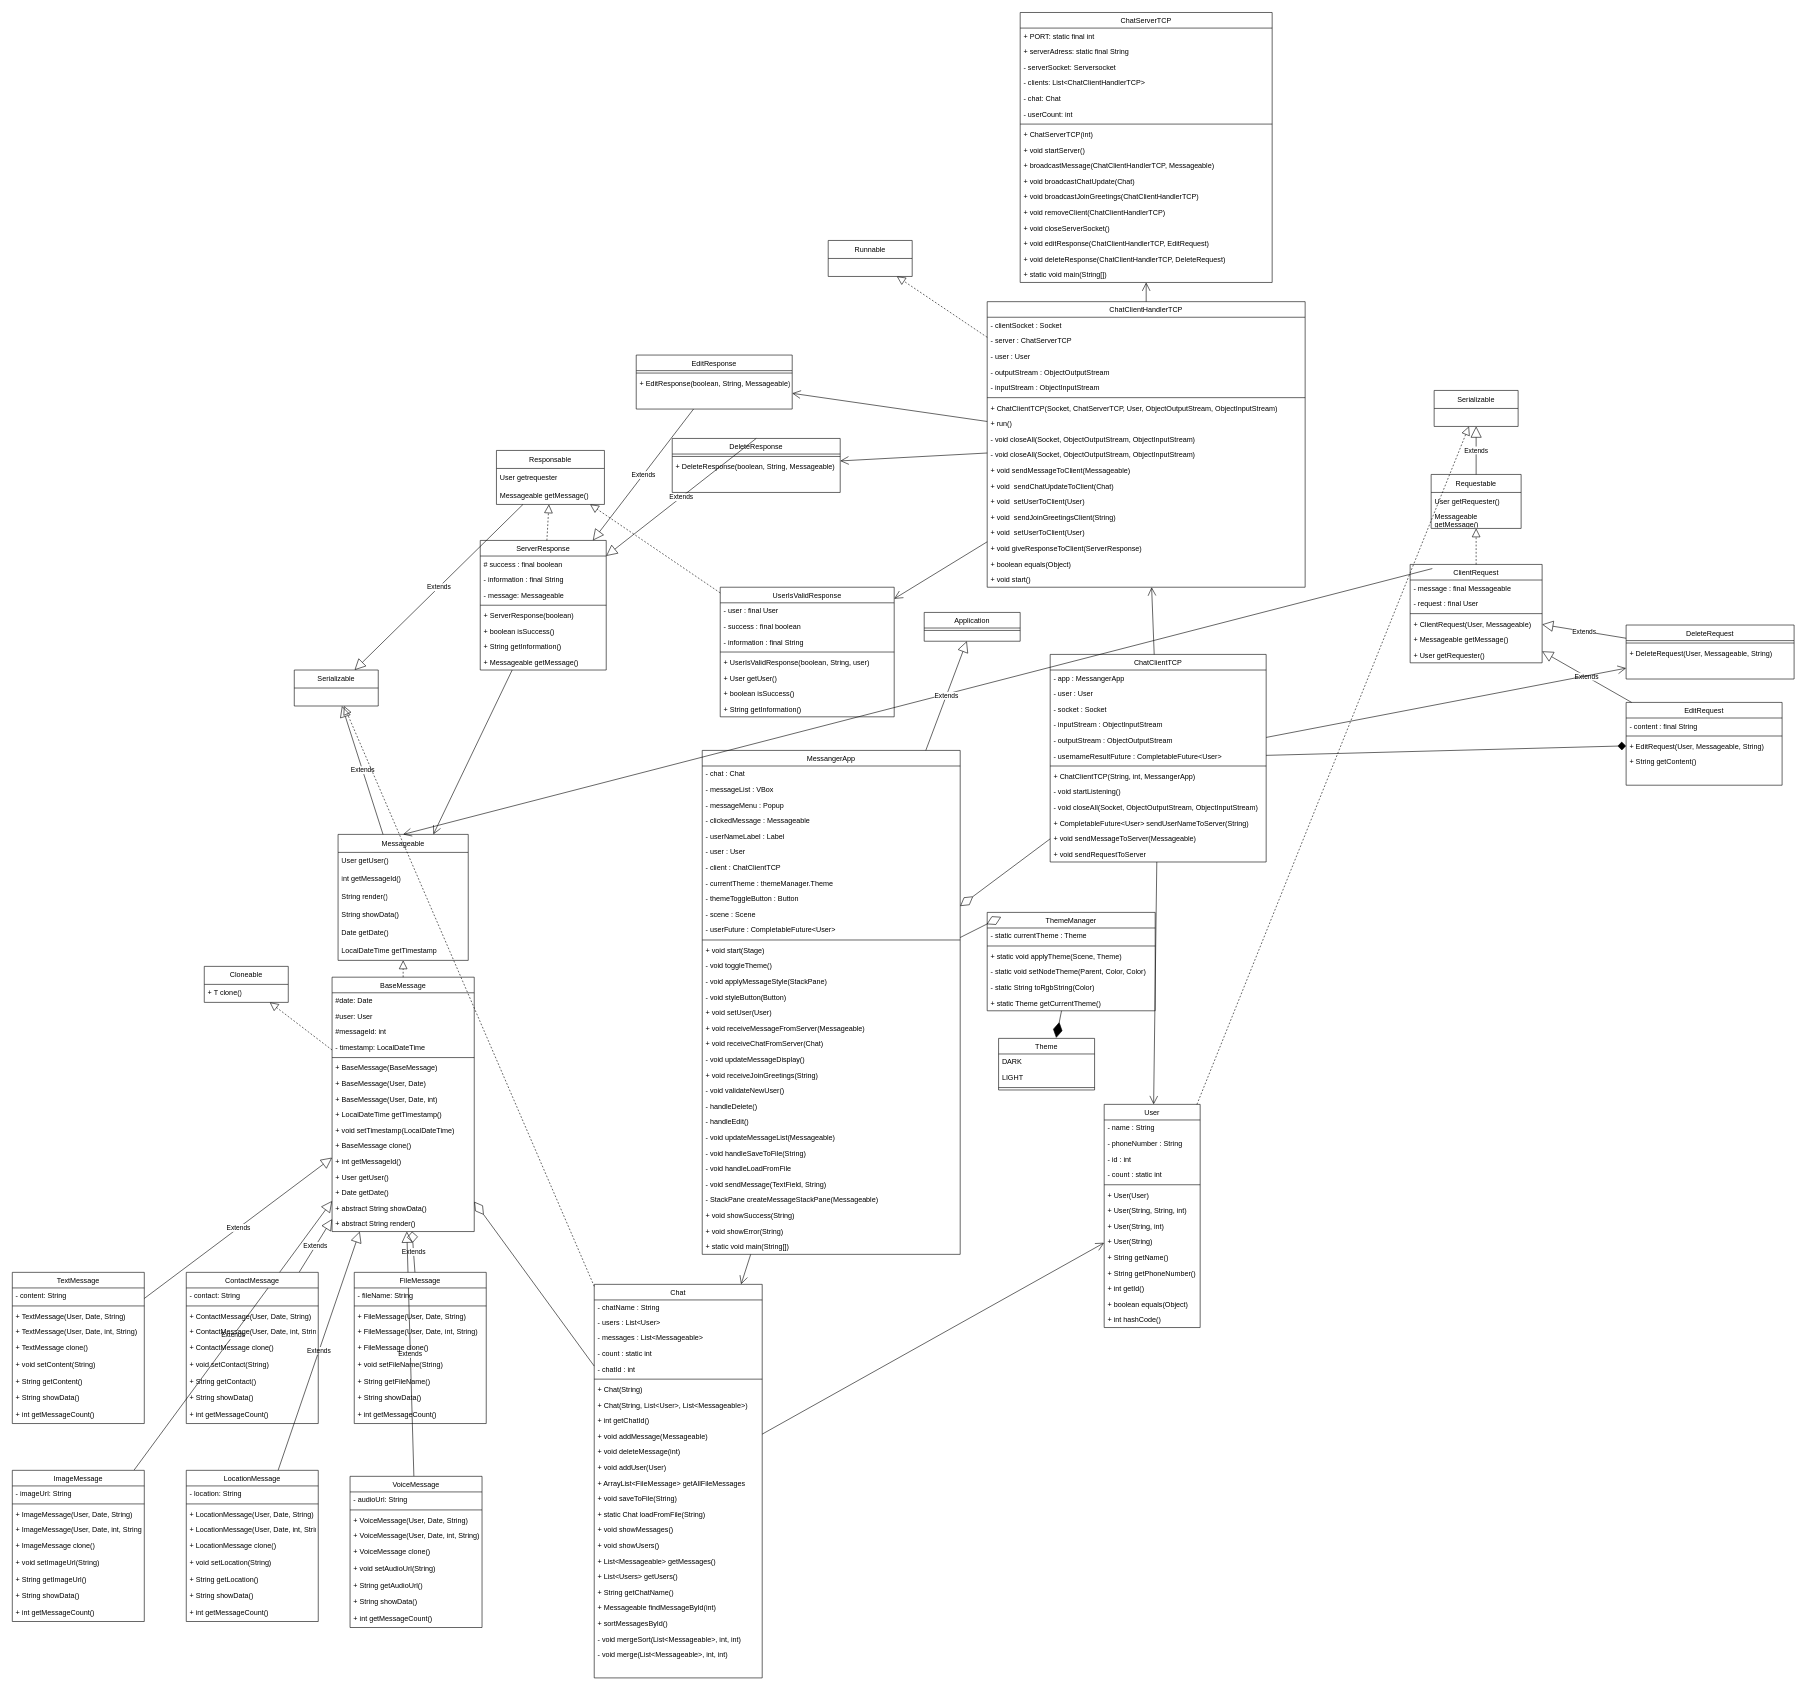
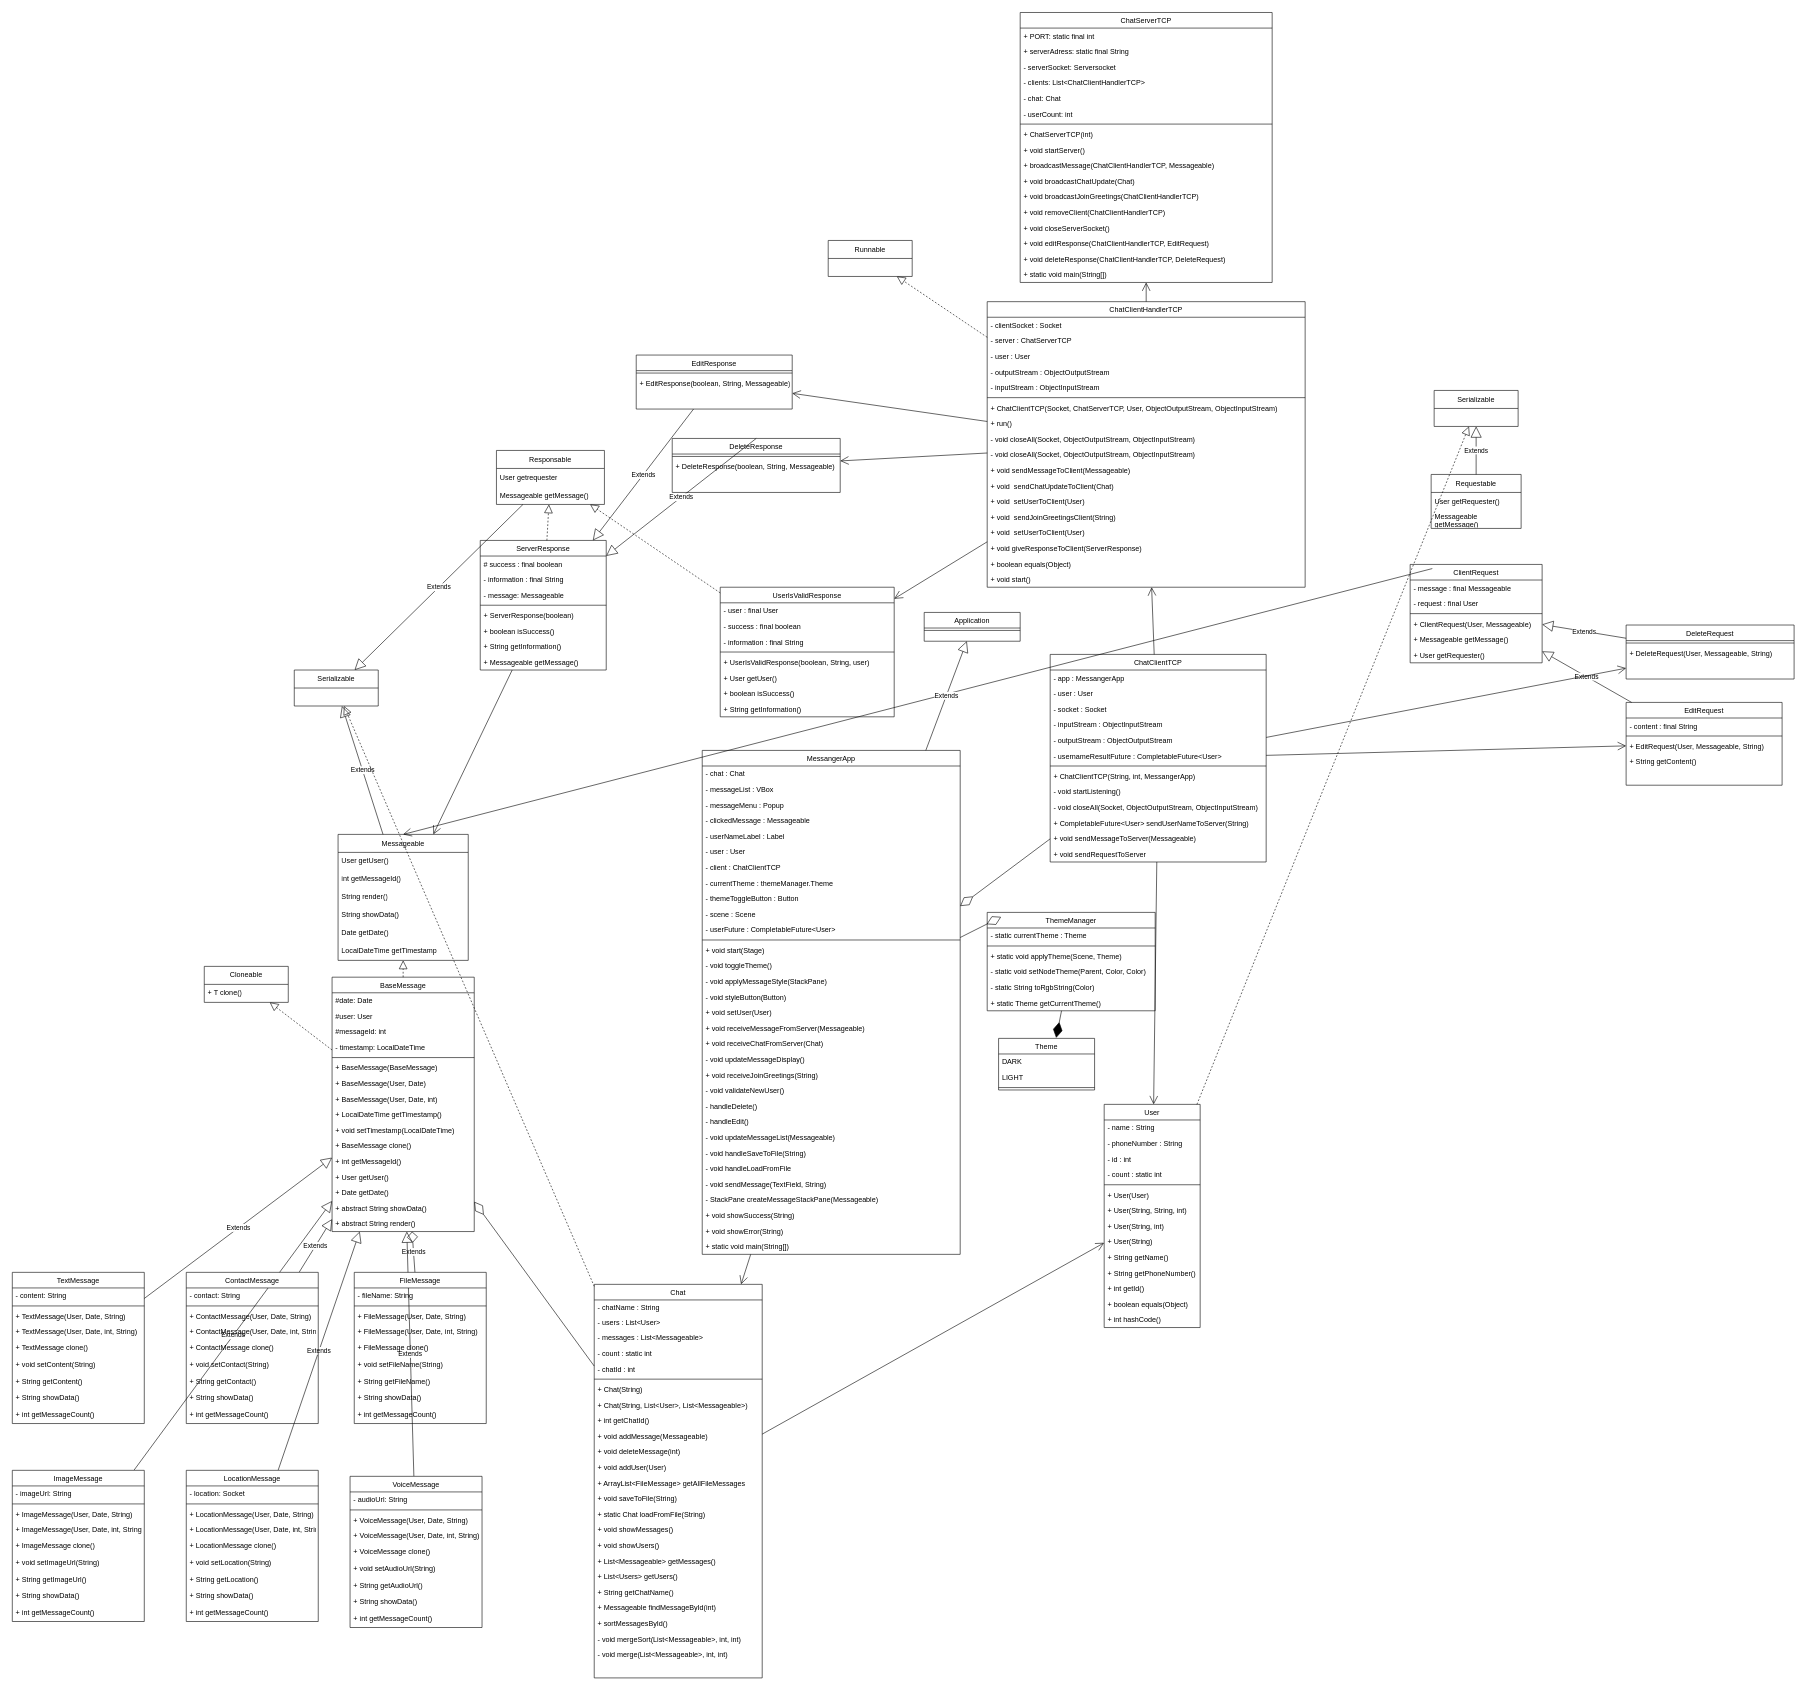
(1476, 551) -> none
(1617, 746) -> (1620, 746)
(220, 1494) -> (221, 1494)
